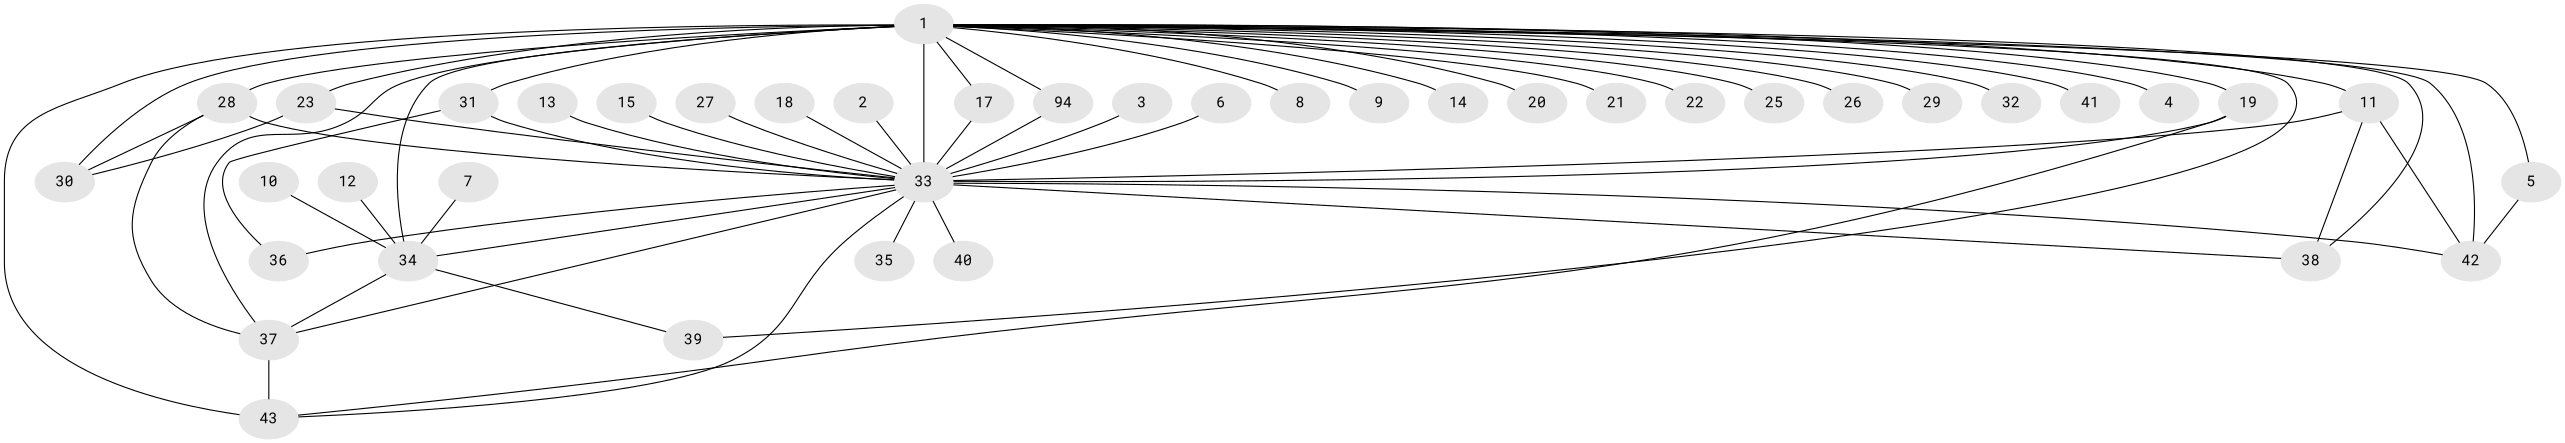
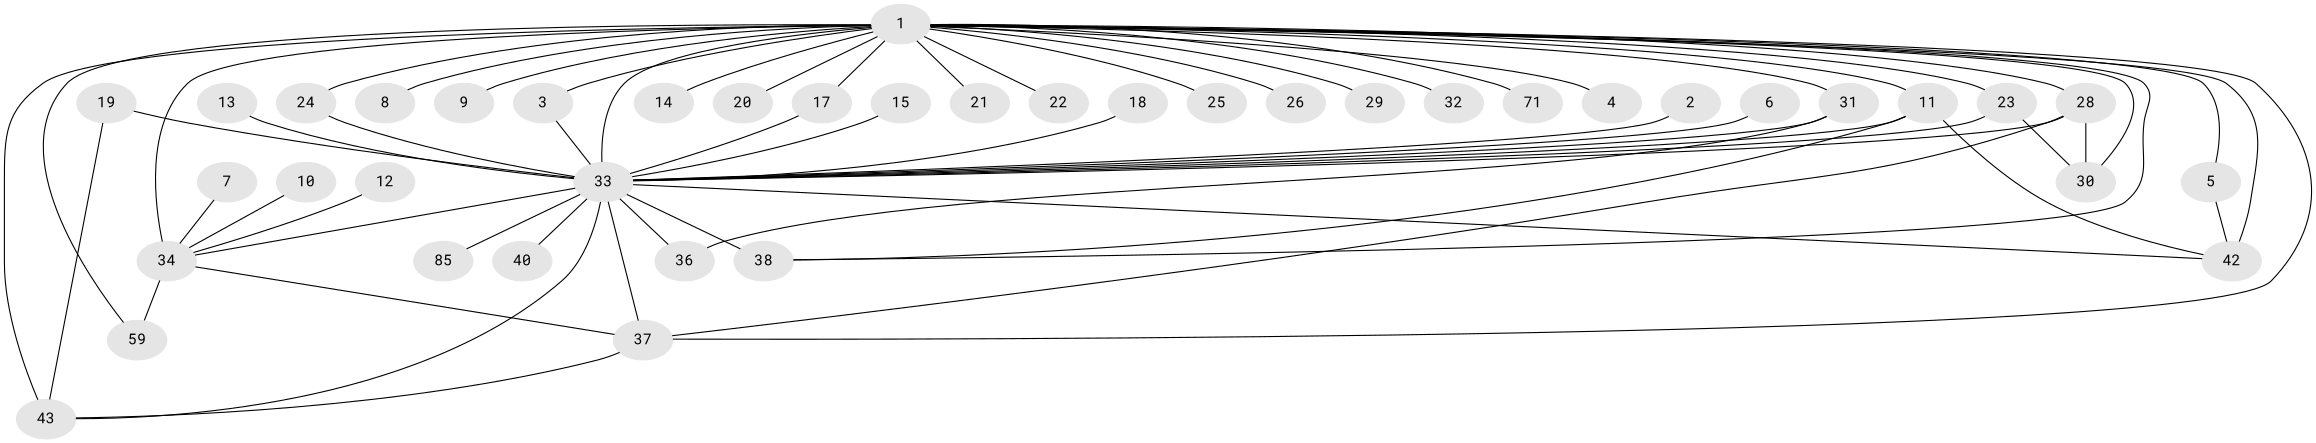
(1592, 32) -> (718, 53)
(706, 103) -> none
(1063, 103) -> (306, 103)
(2090, 103) -> (1533, 103)
(884, 261) -> (443, 261)
(693, 340) -> (137, 340)
